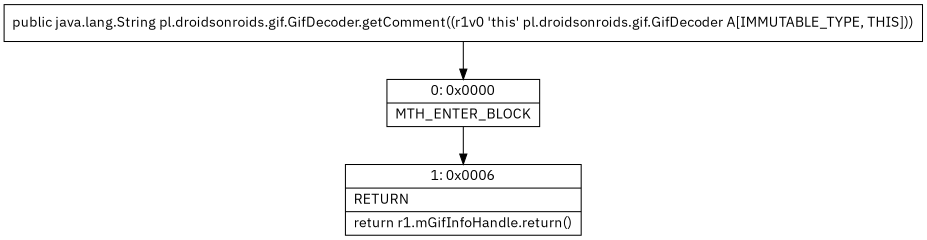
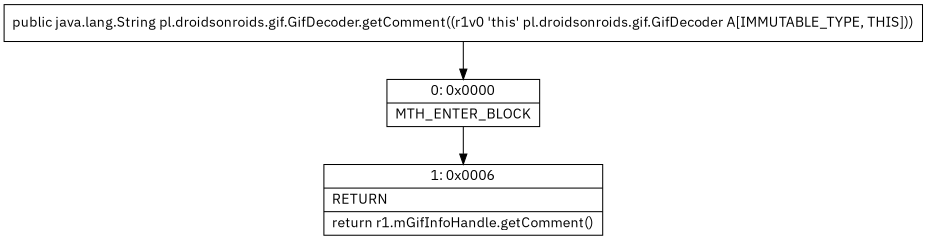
(463, 223) -> (463, 223)
